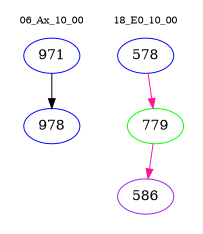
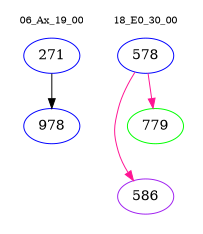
(52, 21) -> (52, 21)
(146, 21) -> (146, 21)
(52, 56) -> (52, 56)
(151, 156) -> (115, 122)
